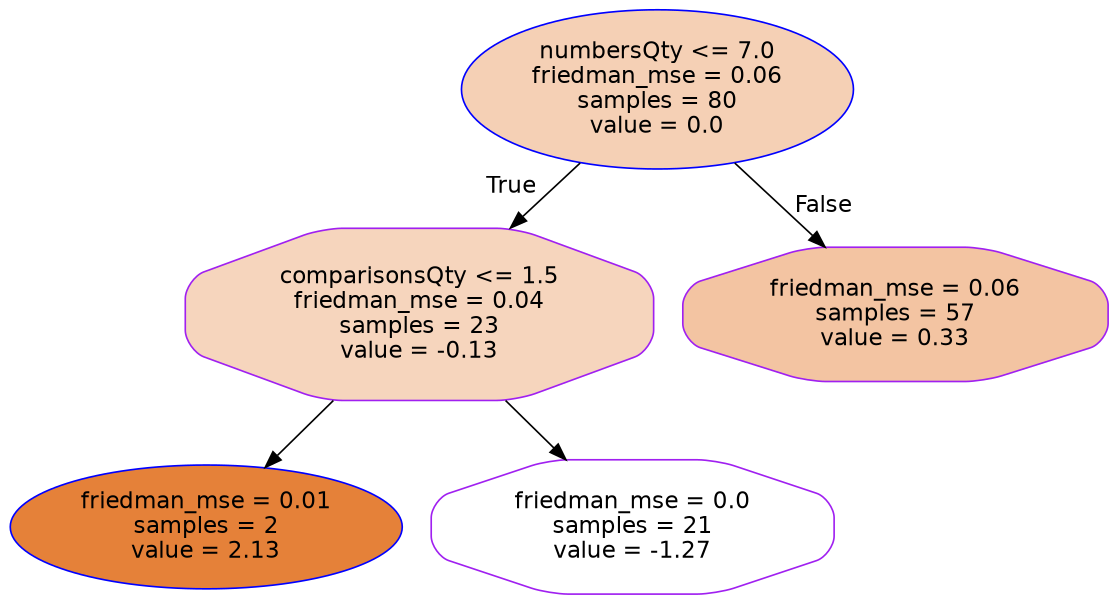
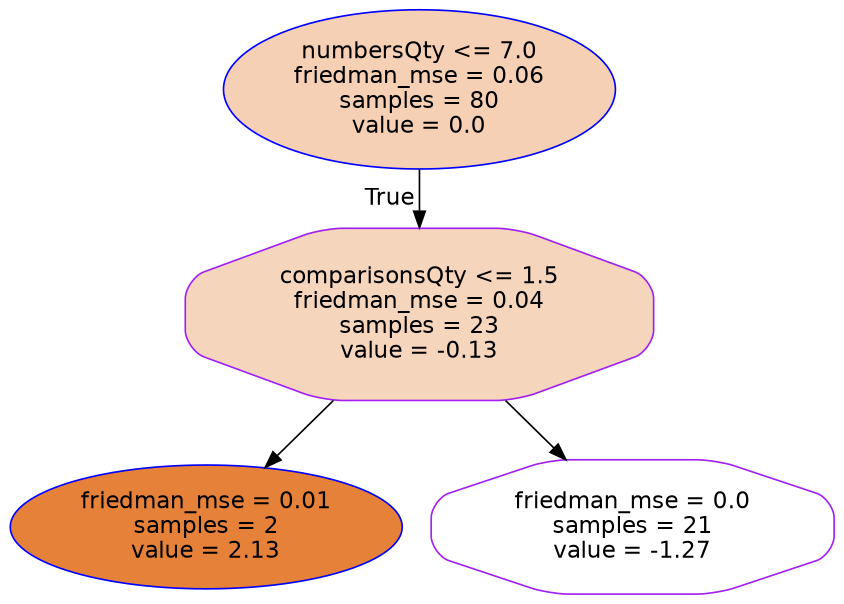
(895, 314) -> none
